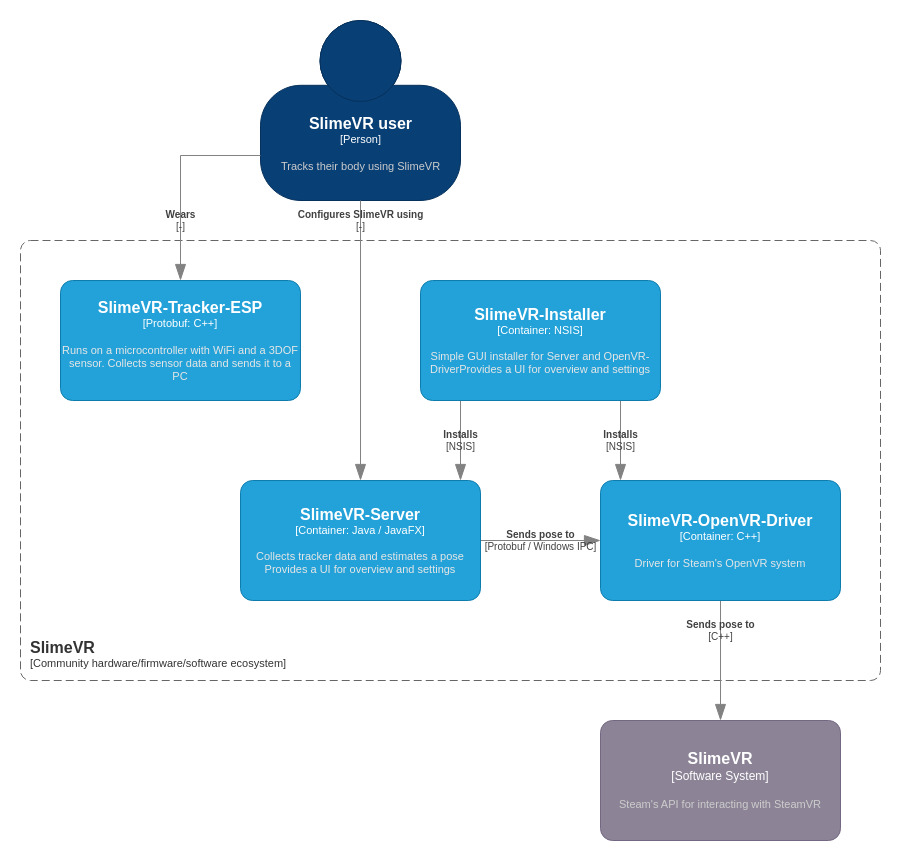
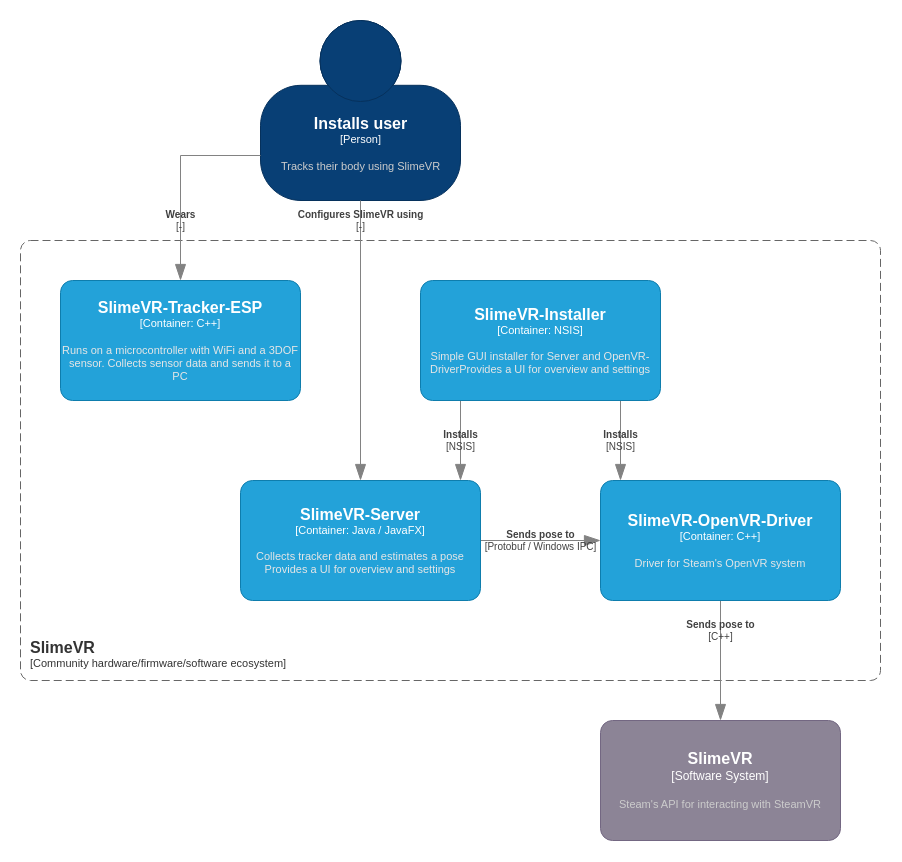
(361, 144) -> (361, 144)
(181, 341) -> (181, 341)
